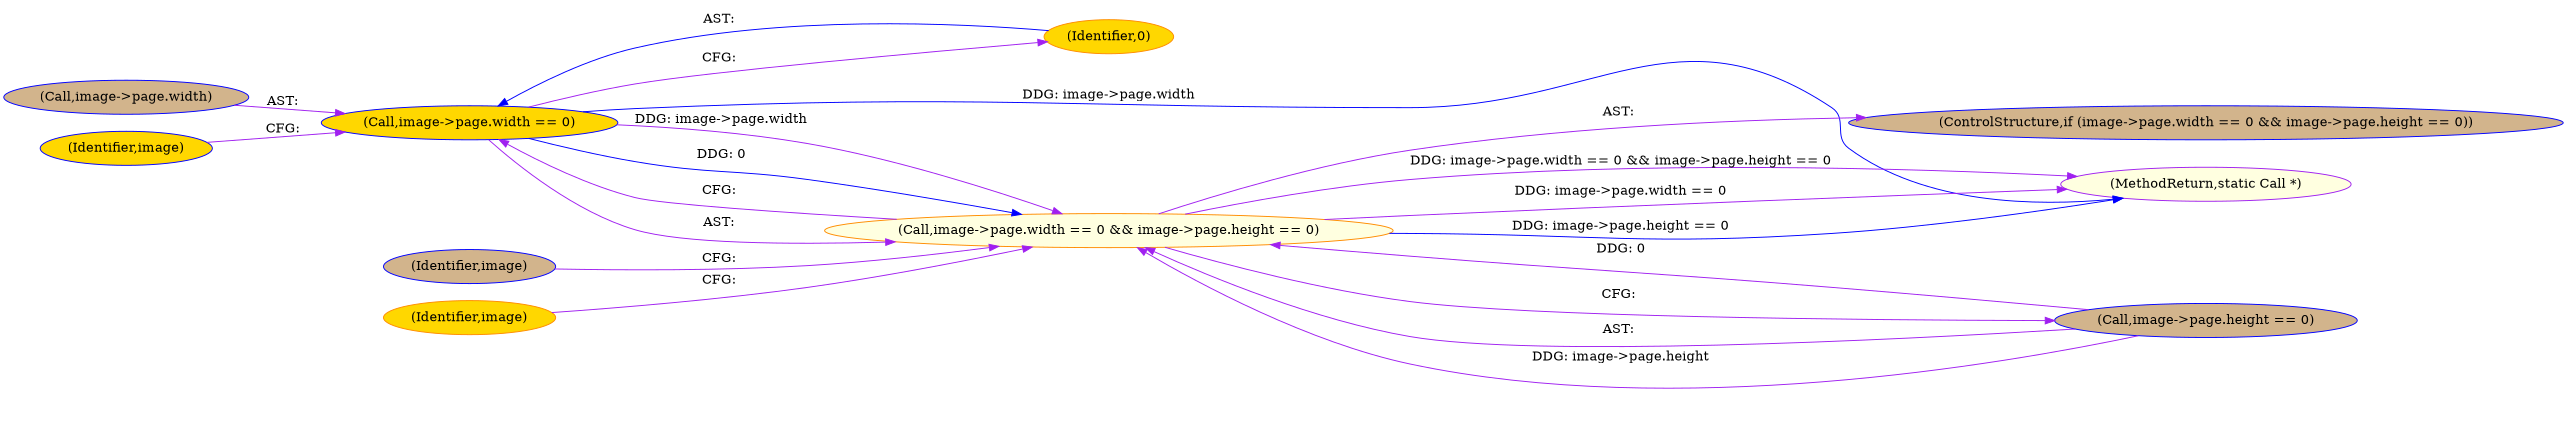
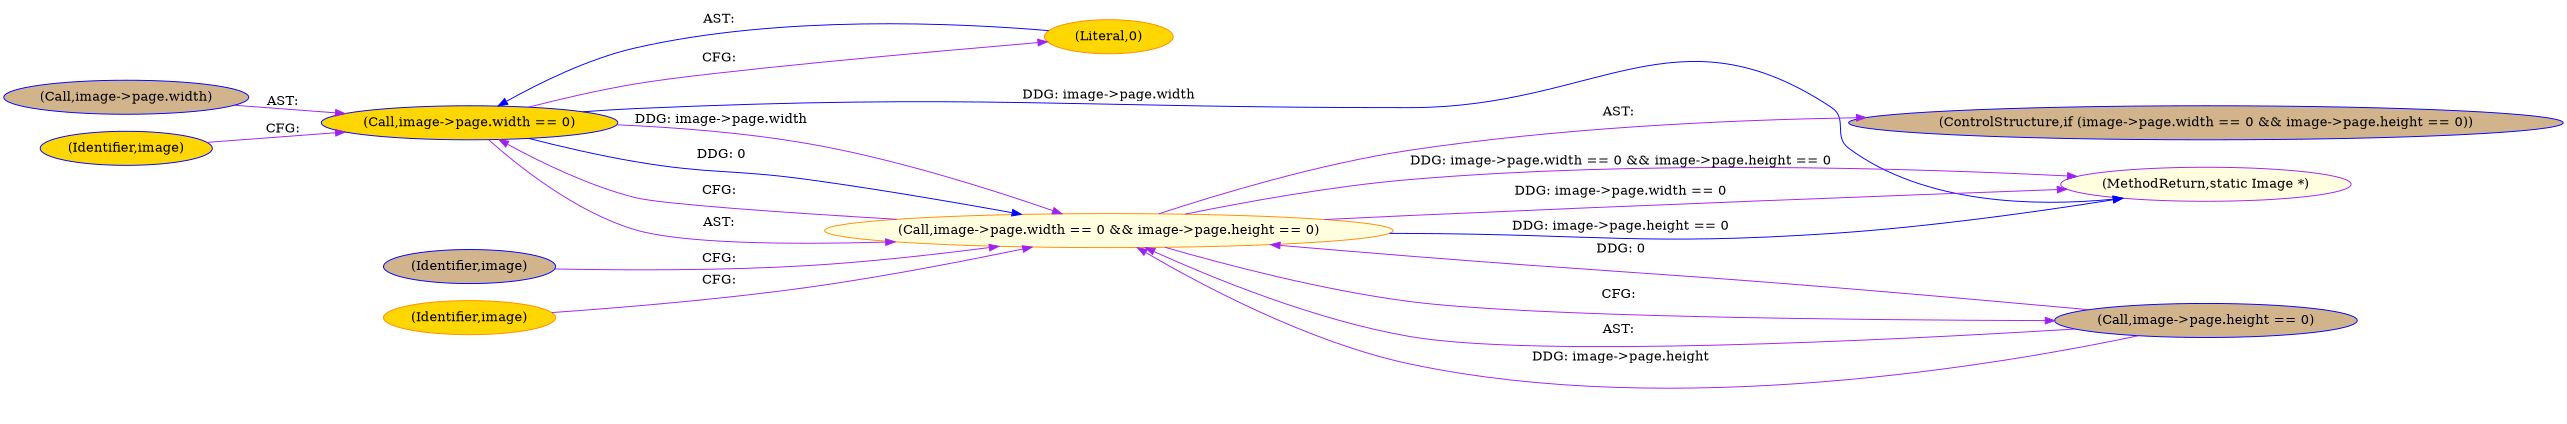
(1109, 37) -> (1109, 37)
(2206, 184) -> (2206, 184)
